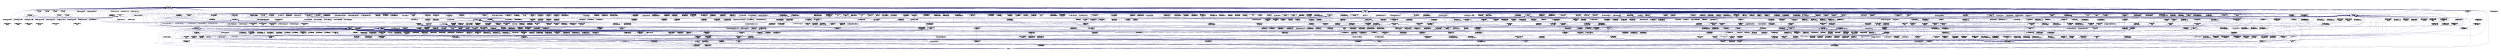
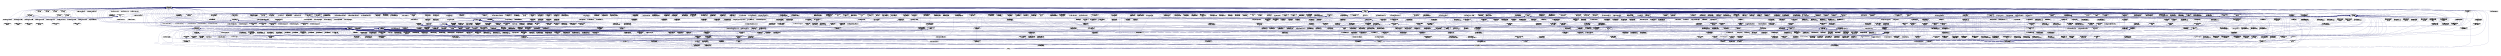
none -> (315, 24)
